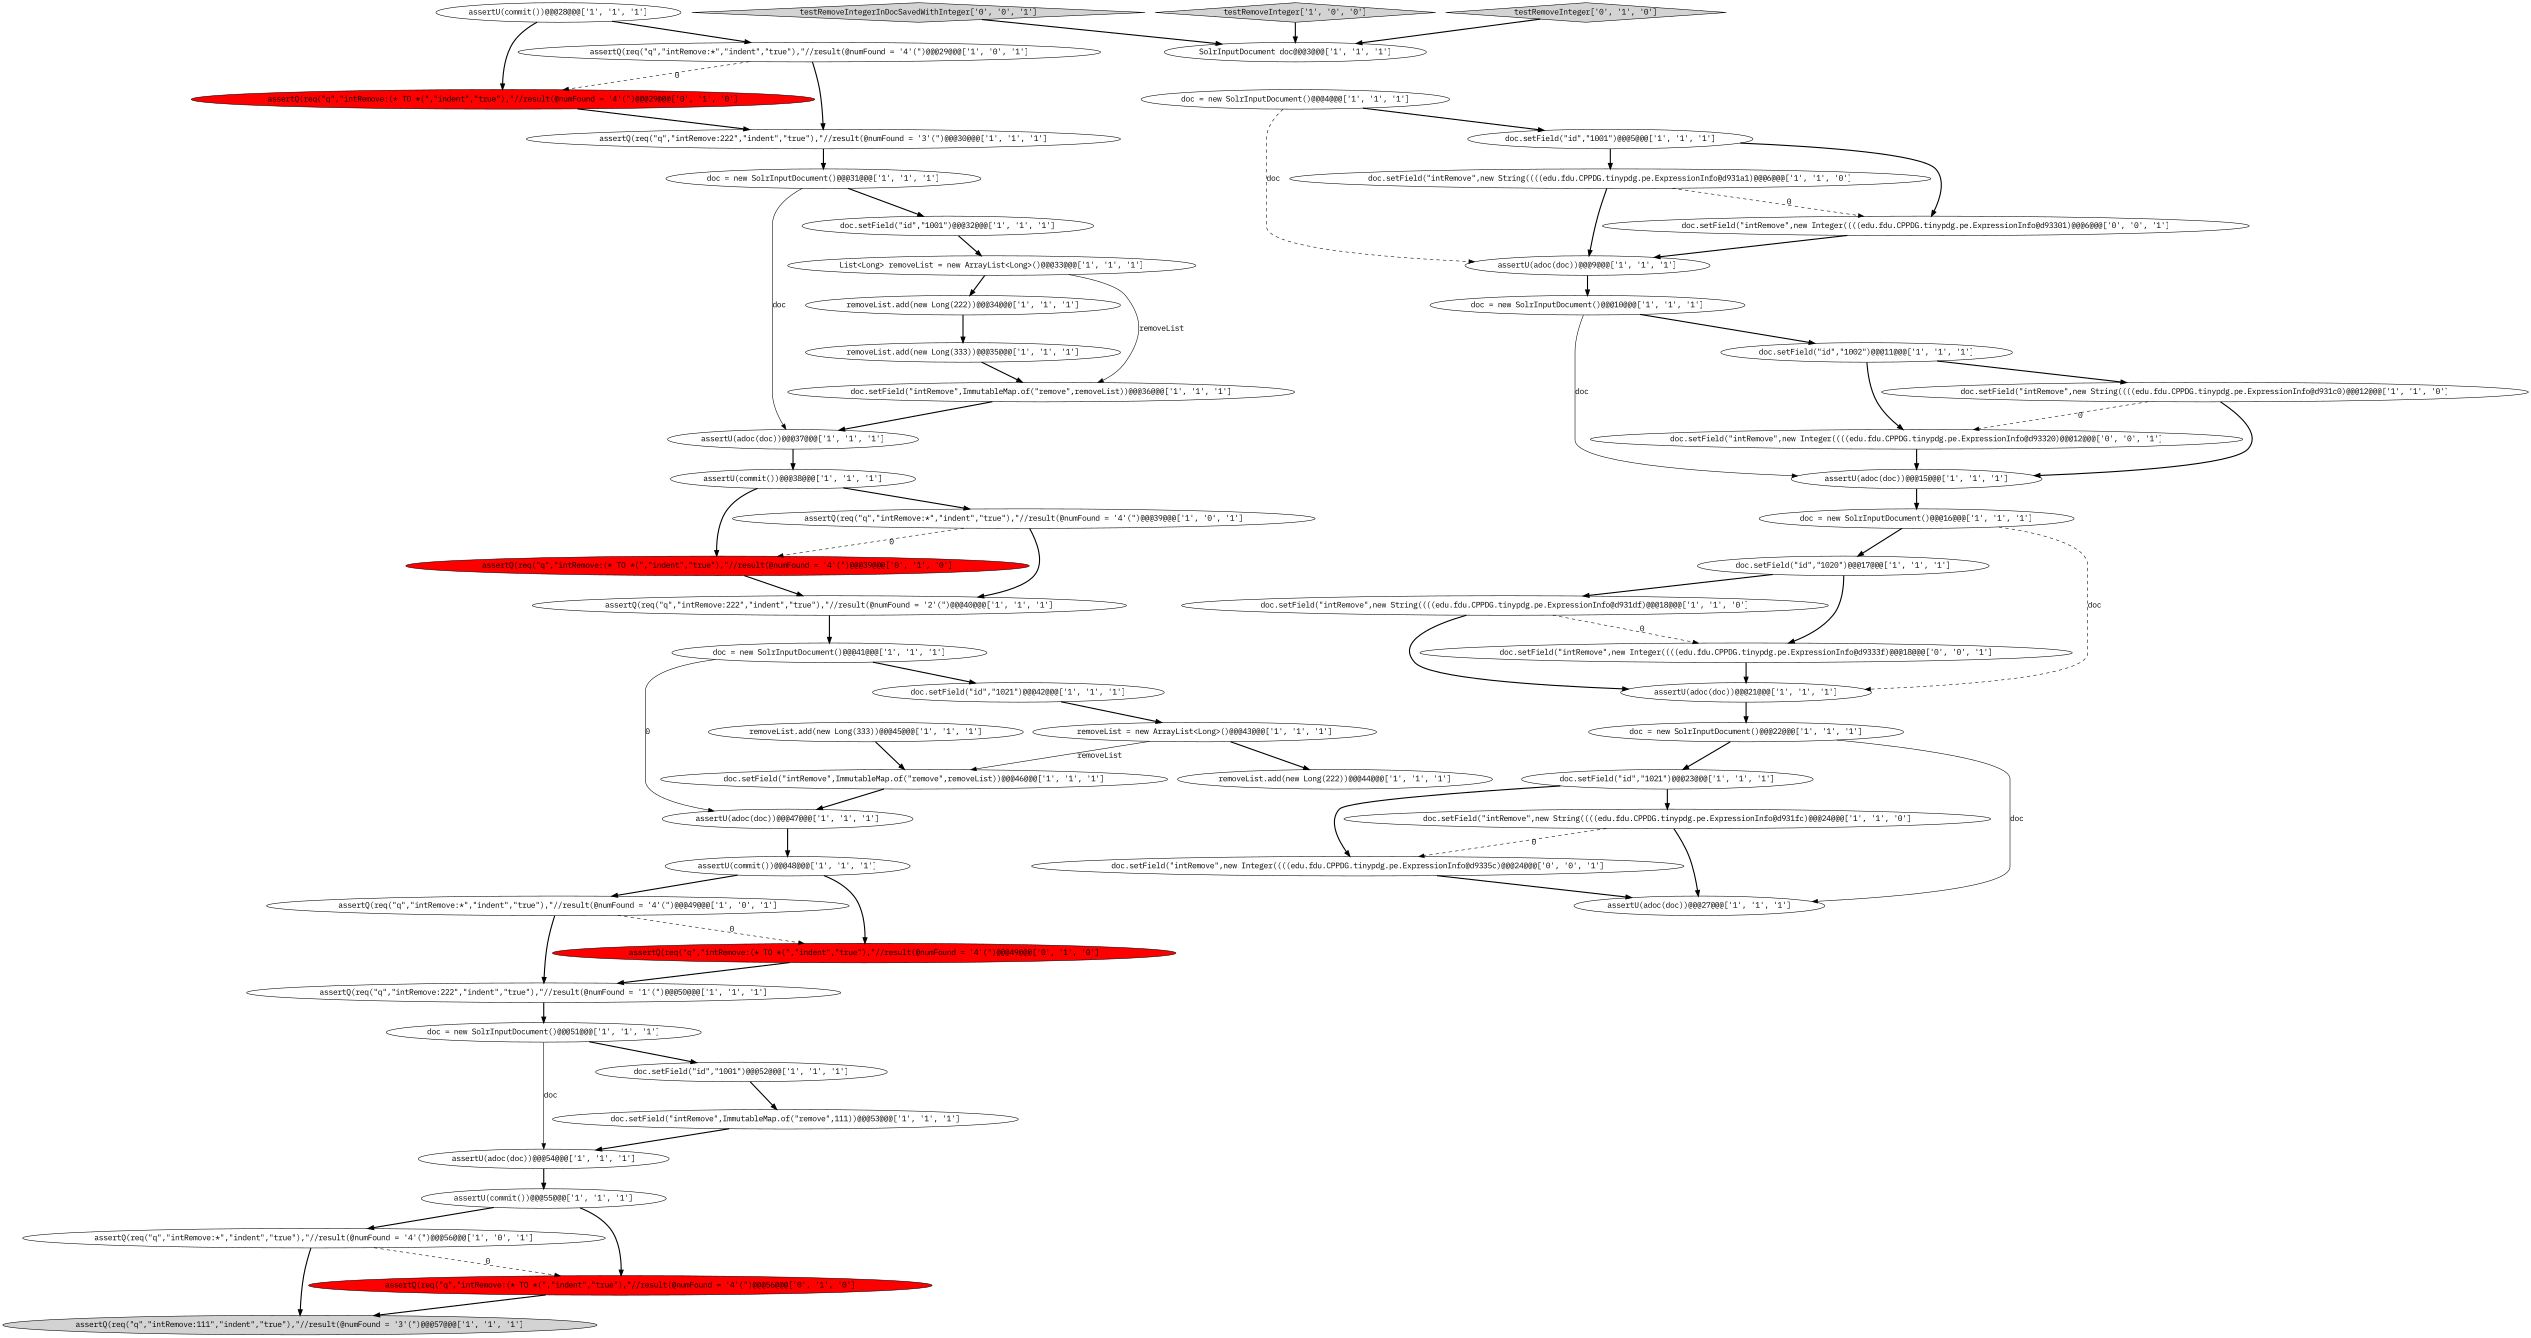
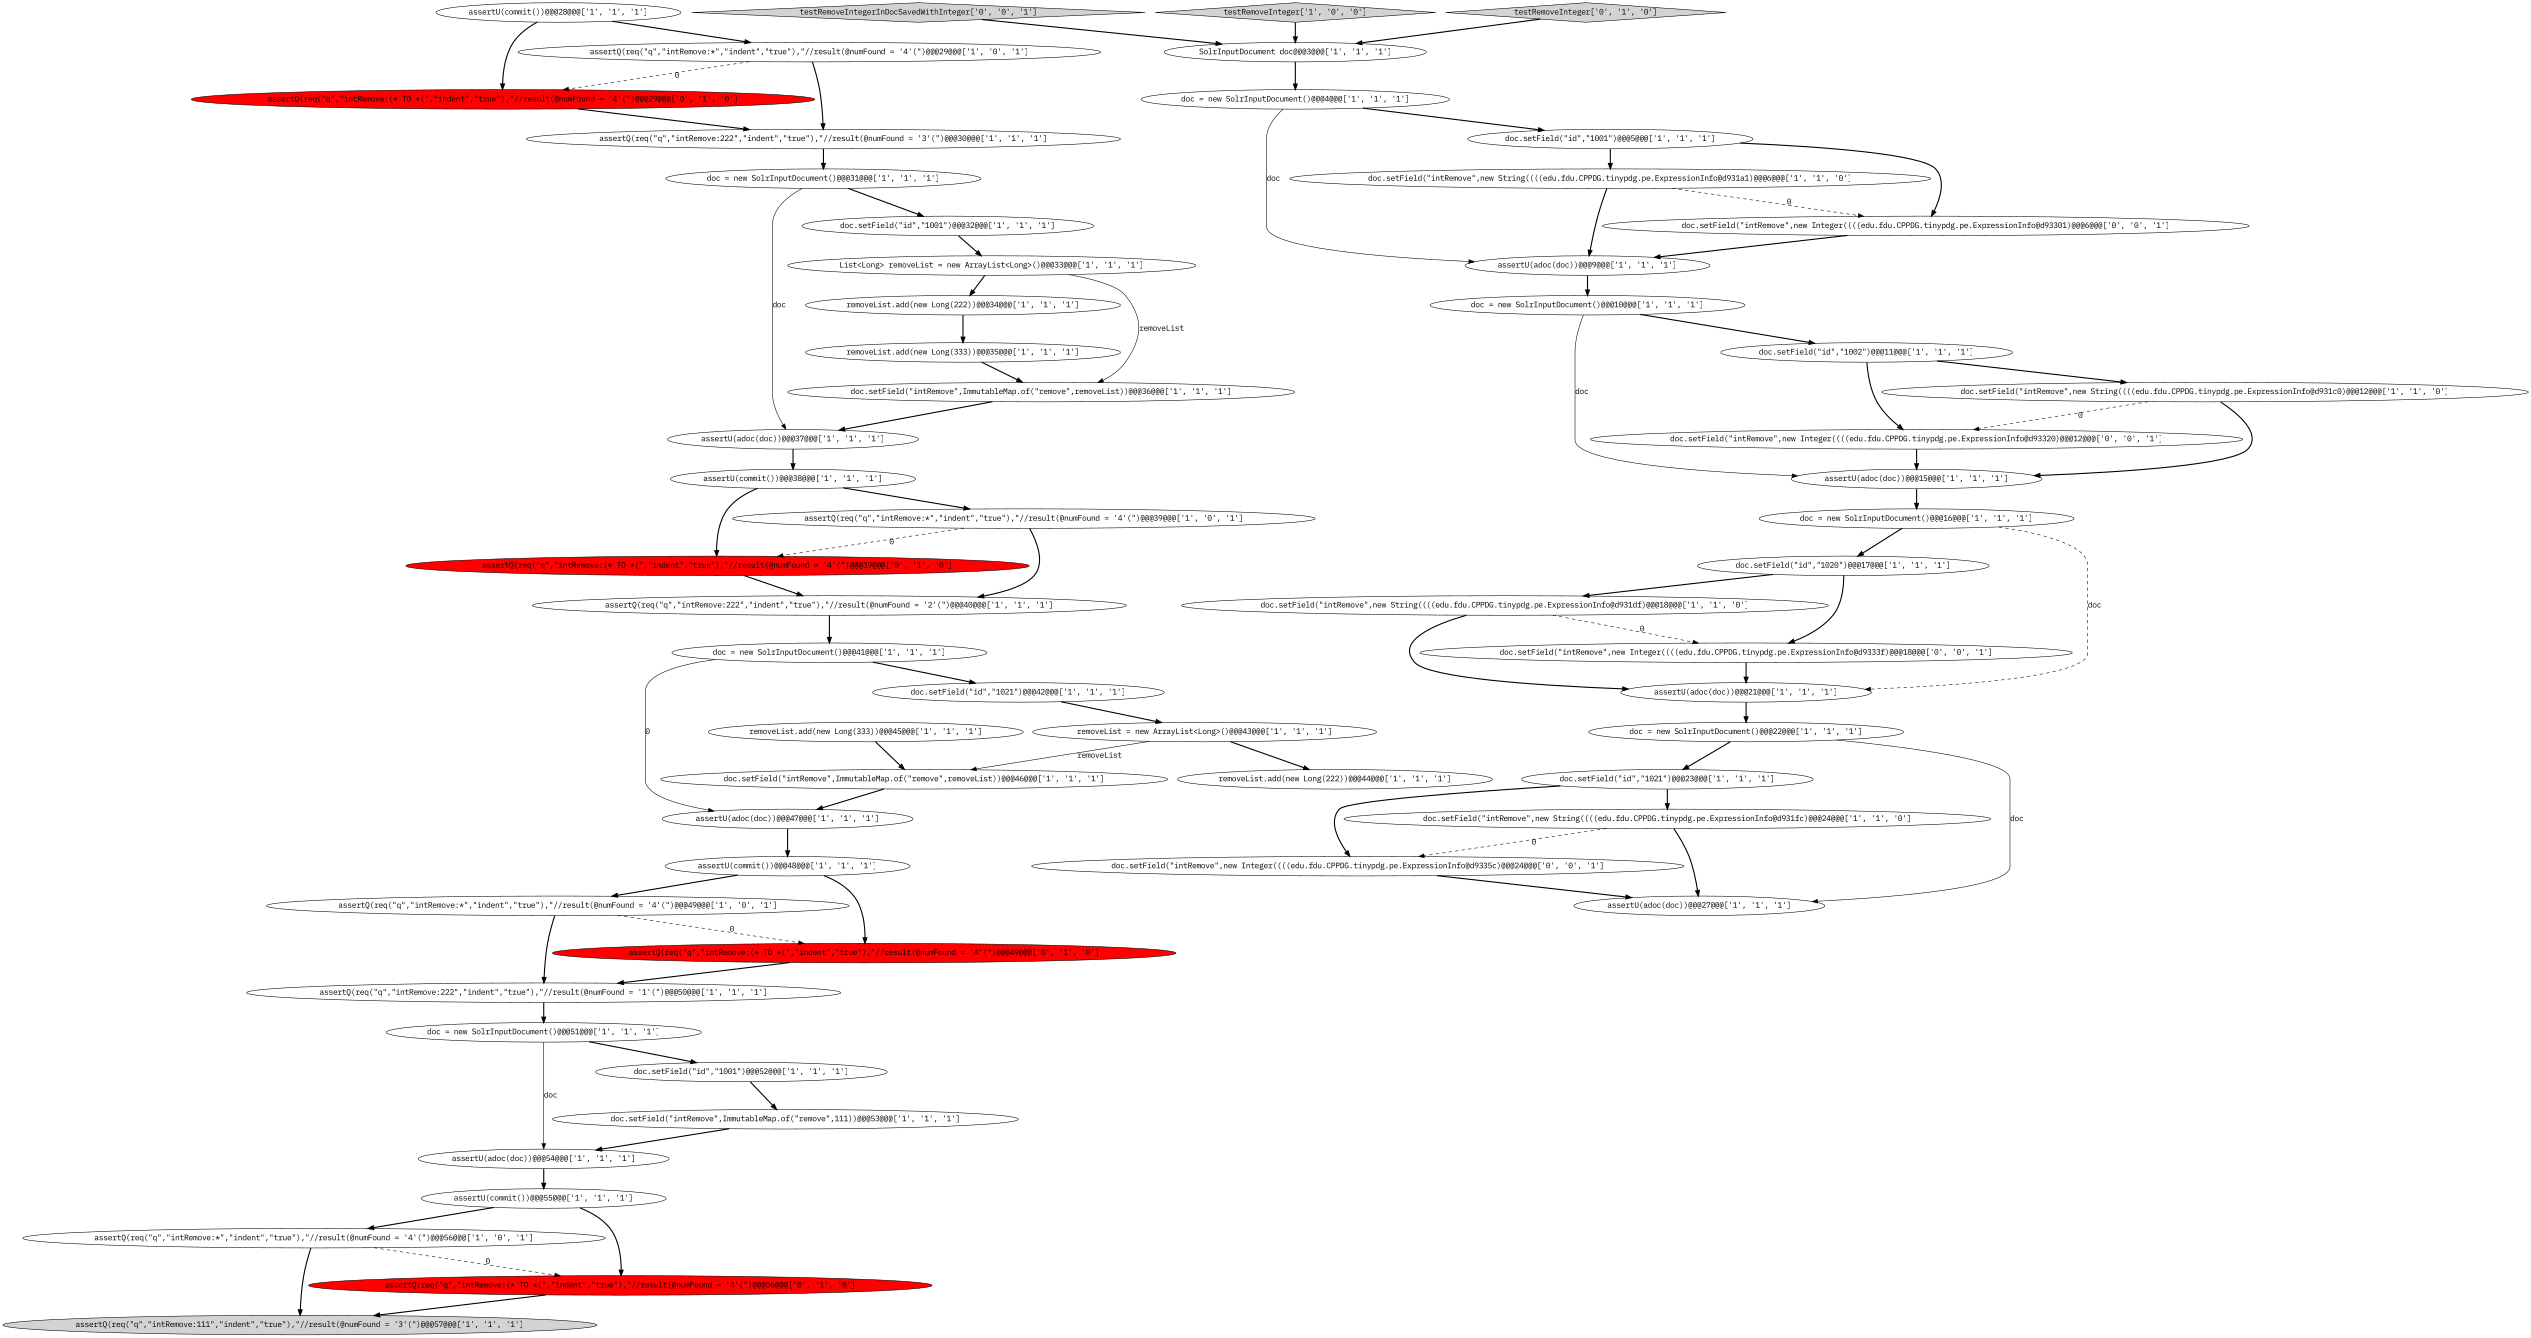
none -> (1295, 73)
(1304, 245) -> (1304, 245)
